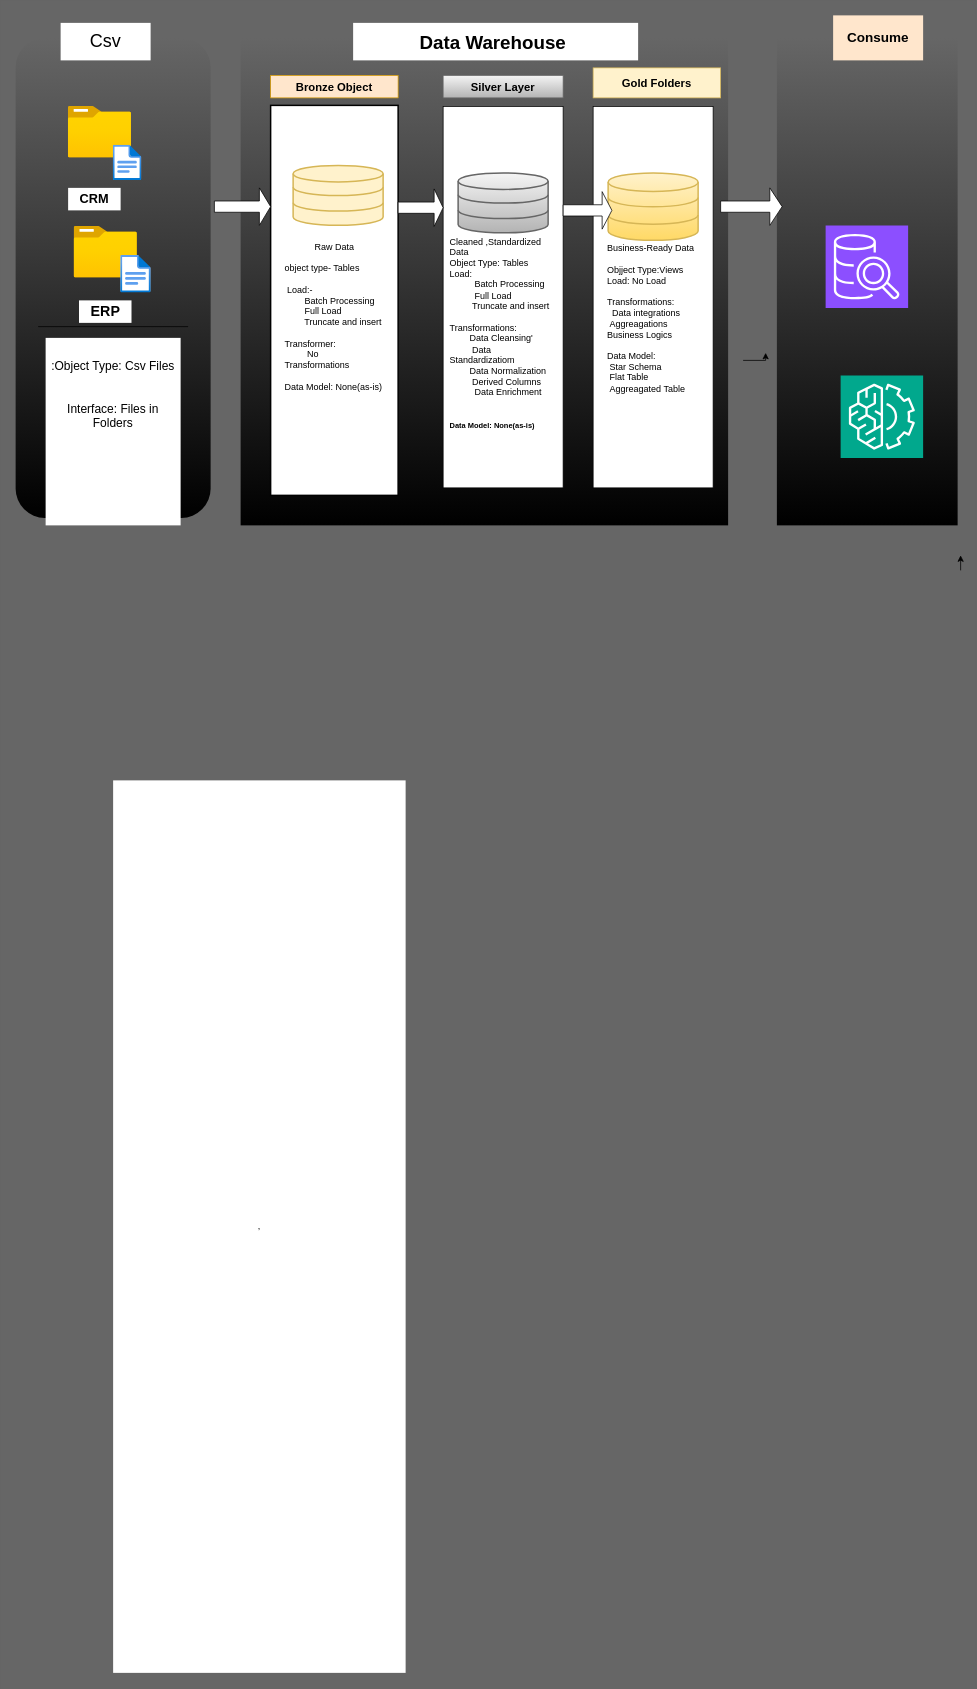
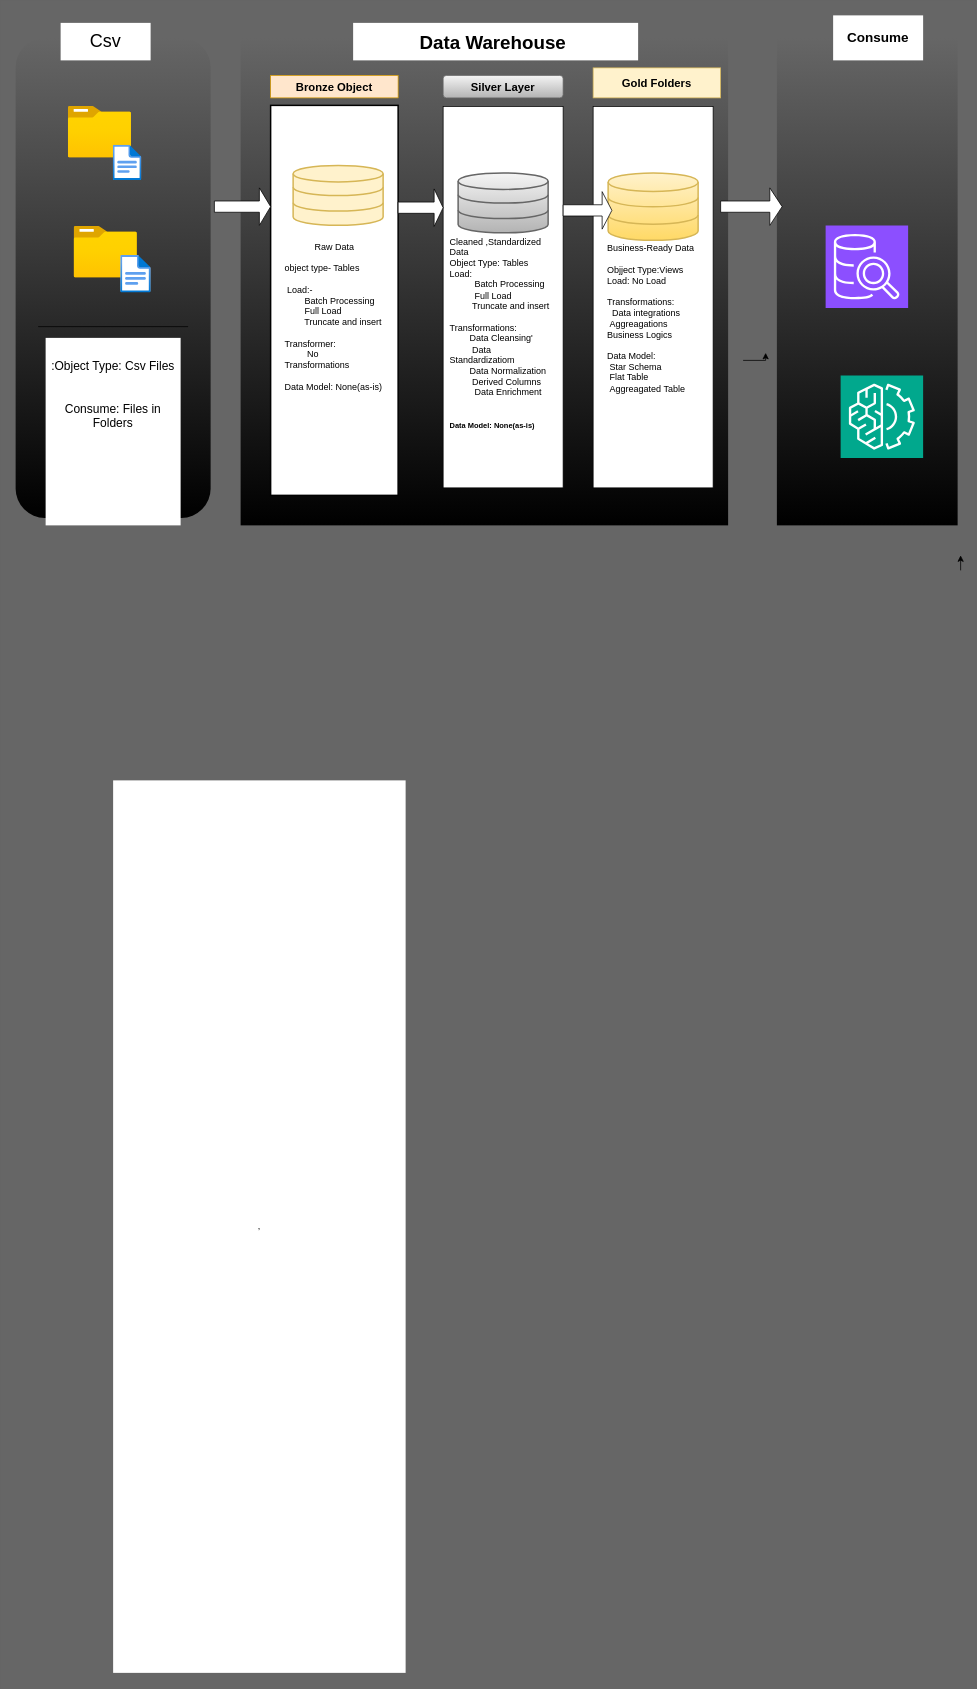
(878, 38) -> (878, 38)
(503, 87) -> (503, 87)
(94, 199) -> none
(105, 312) -> none
(113, 394) -> (113, 394)
